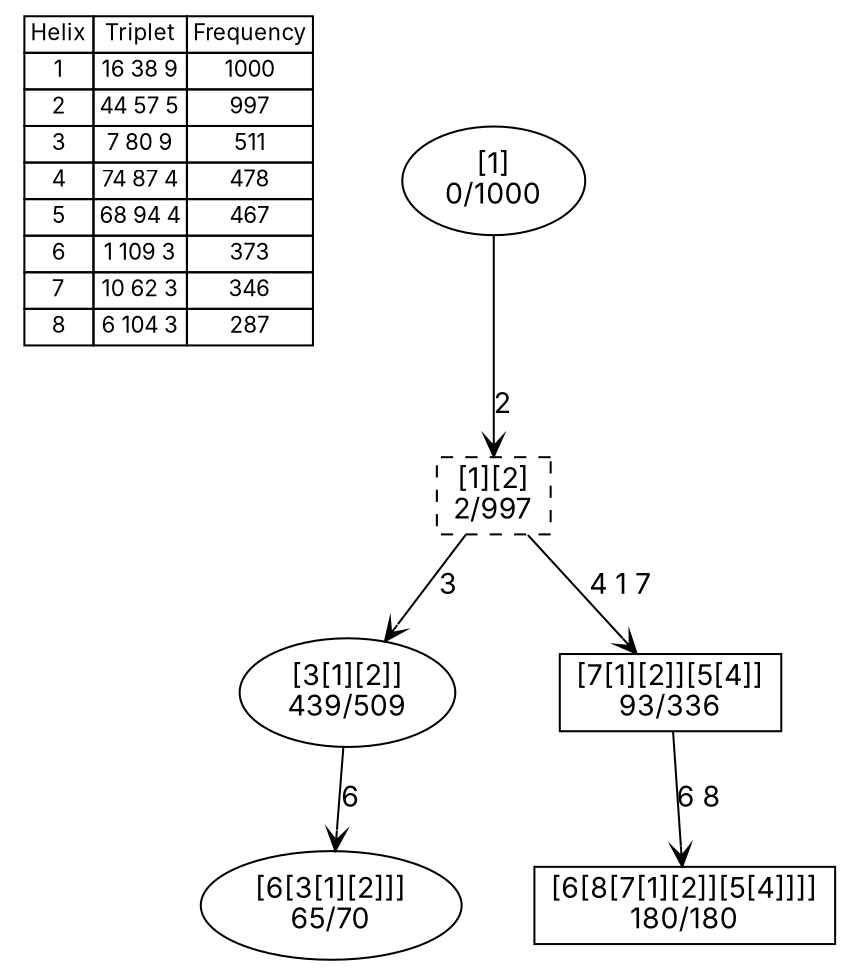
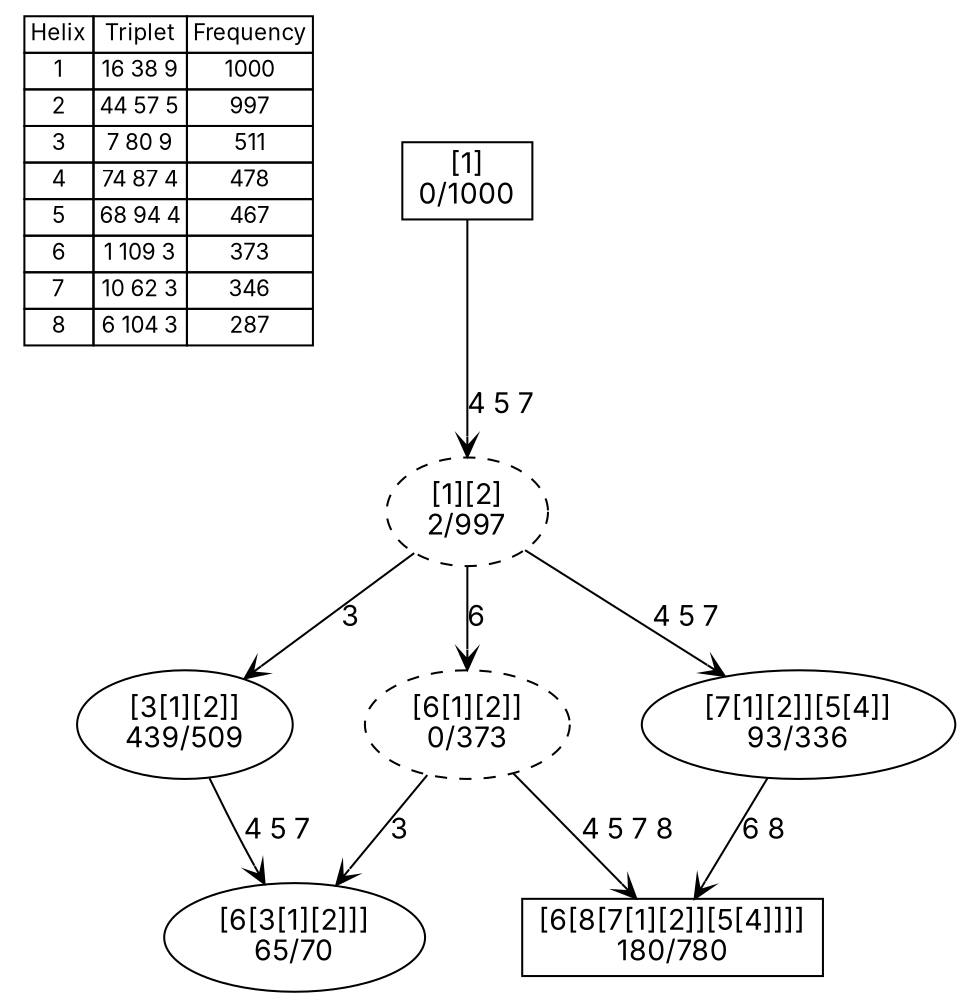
(494, 181) -> (467, 181)
(507, 405) -> (505, 405)
(494, 496) -> (467, 512)
(625, 586) -> (690, 618)
(671, 693) -> (799, 725)
none -> (467, 725)
(355, 799) -> (281, 831)
(685, 905) -> (673, 937)
